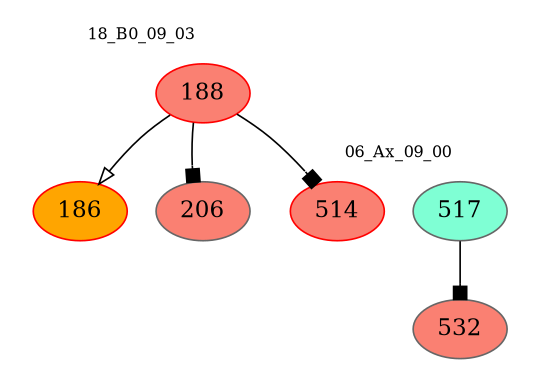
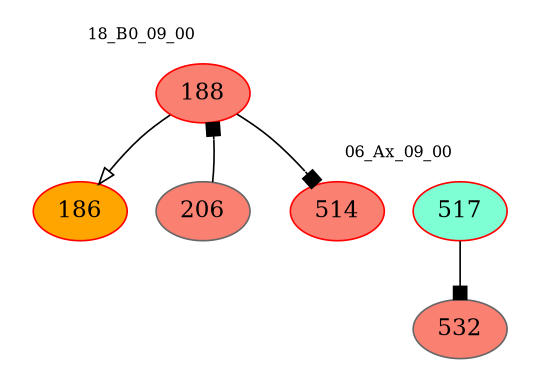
(142, 35) -> (142, 35)
(192, 144) -> (214, 161)
(460, 211) -> (460, 211)
